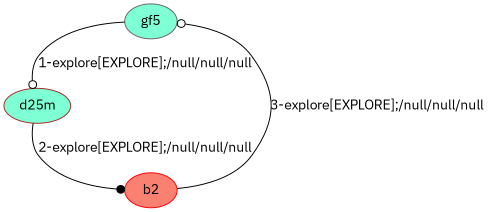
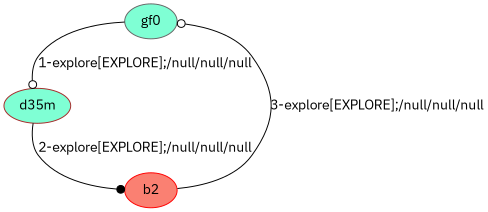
(151, 21) -> (151, 21)
(37, 106) -> (37, 106)
